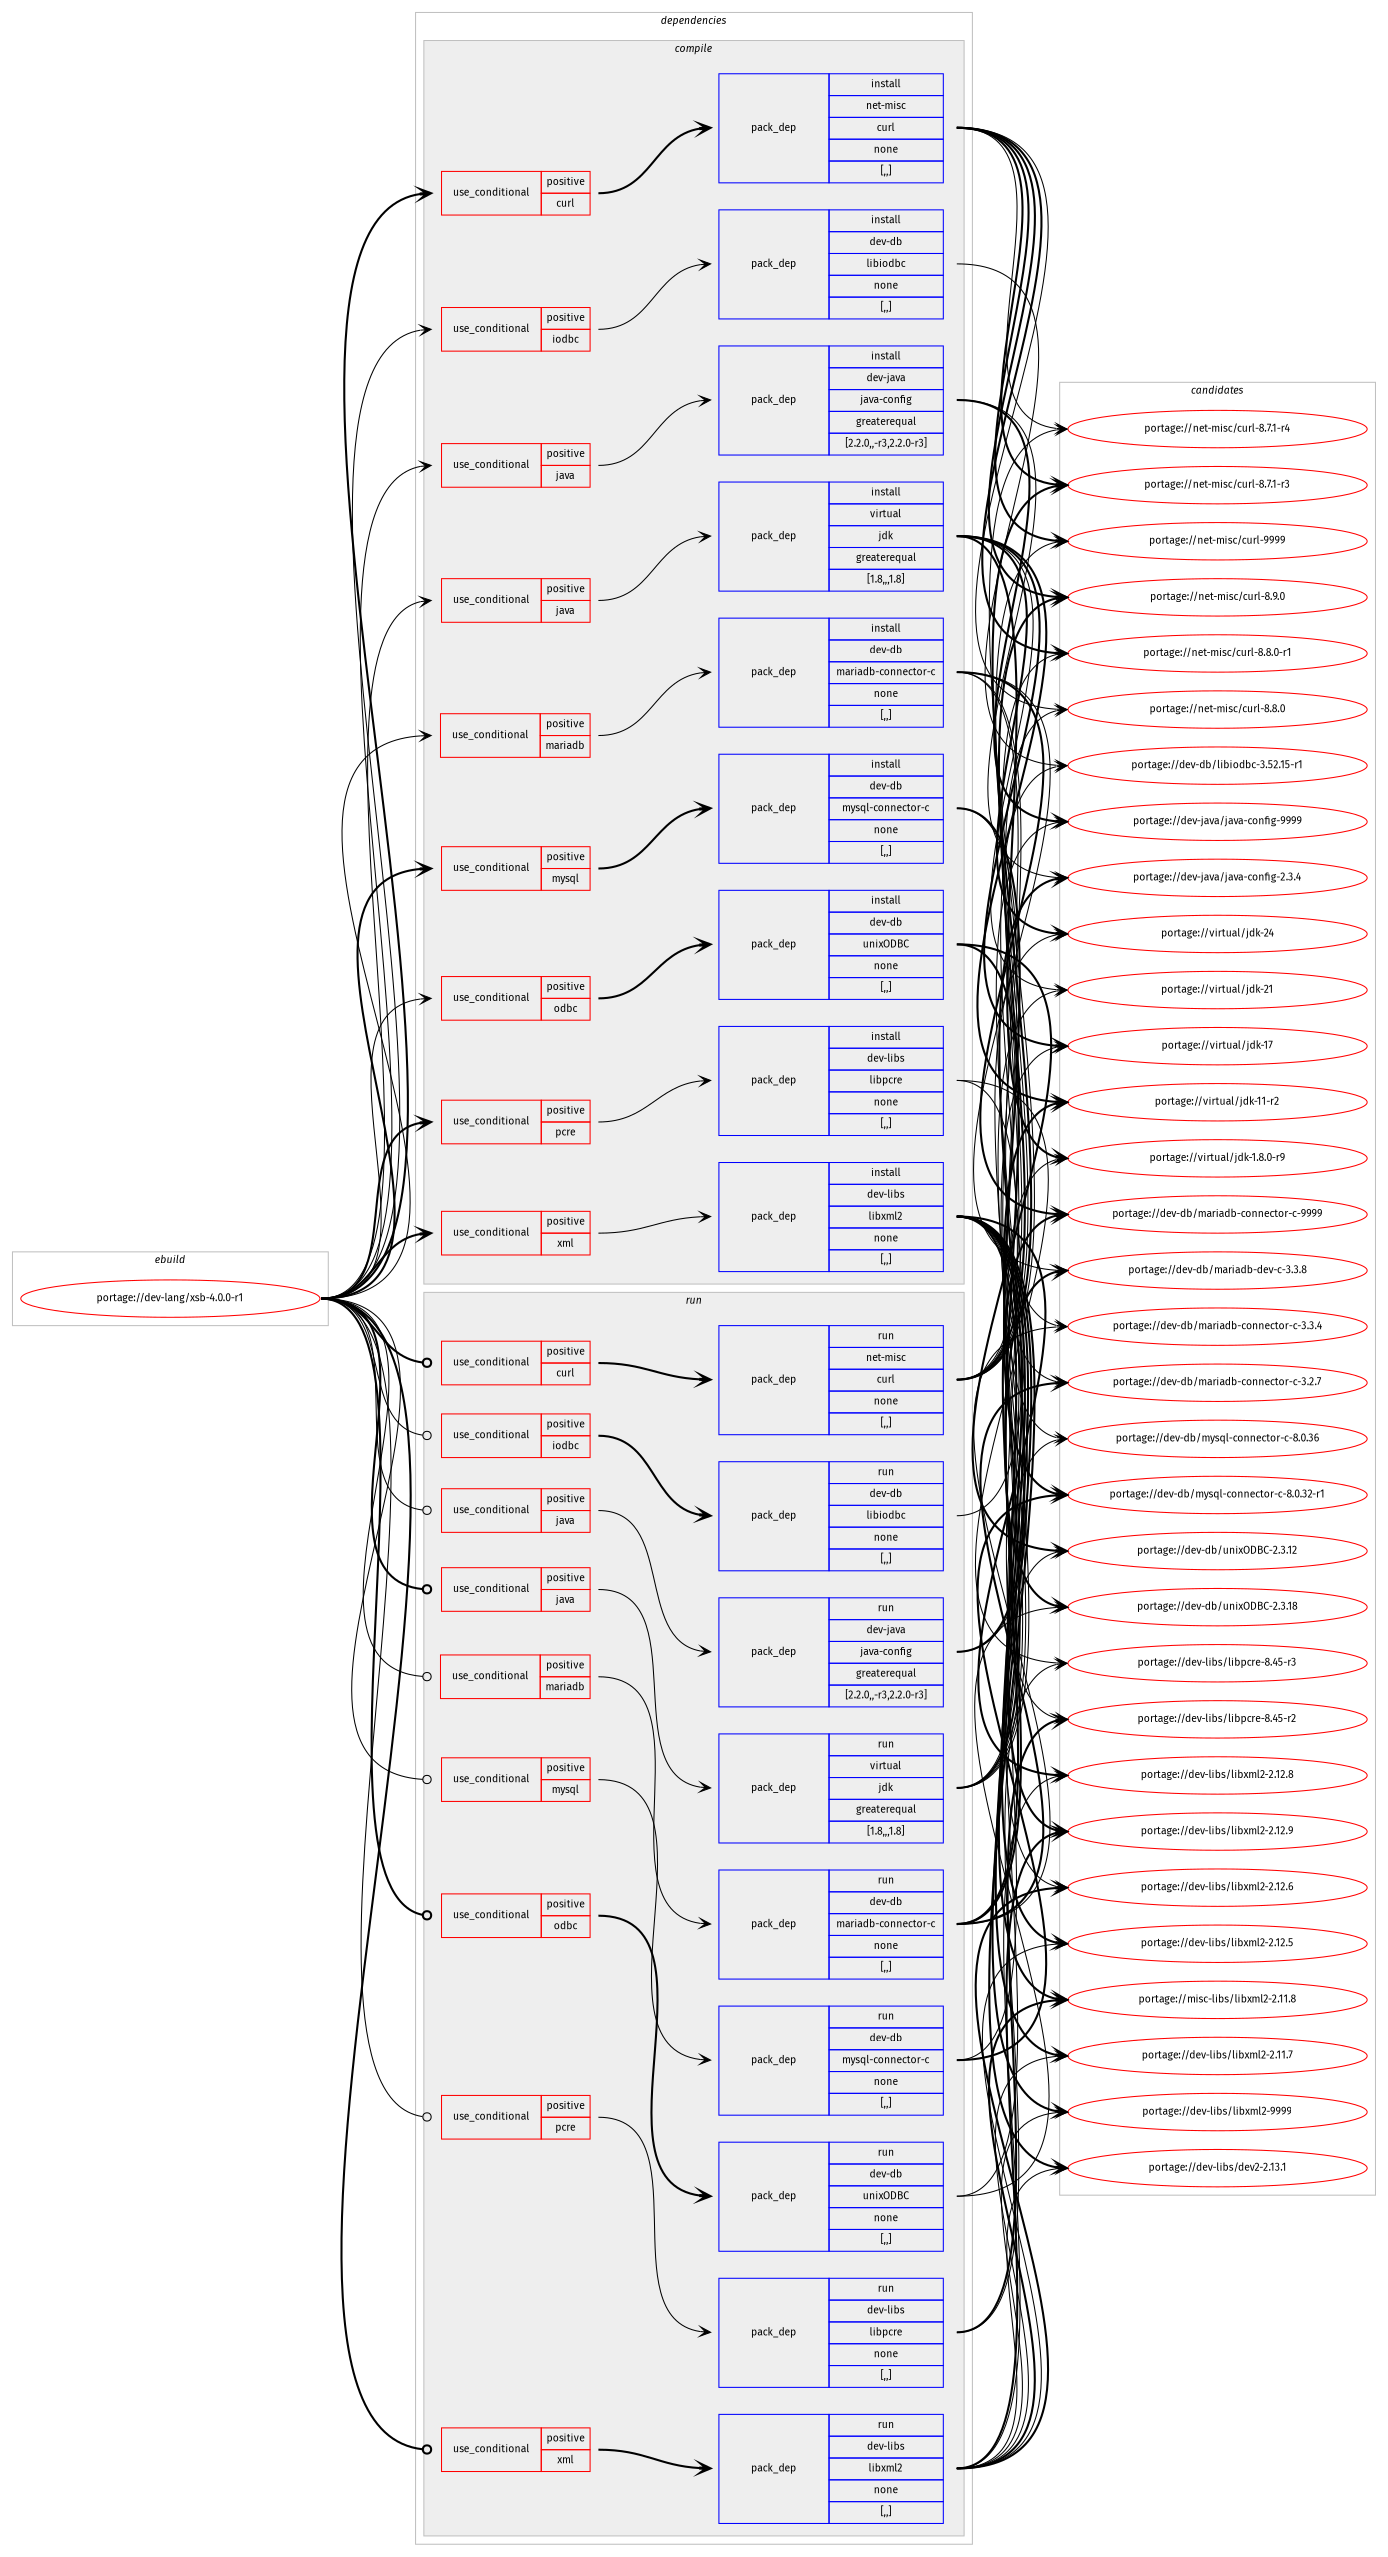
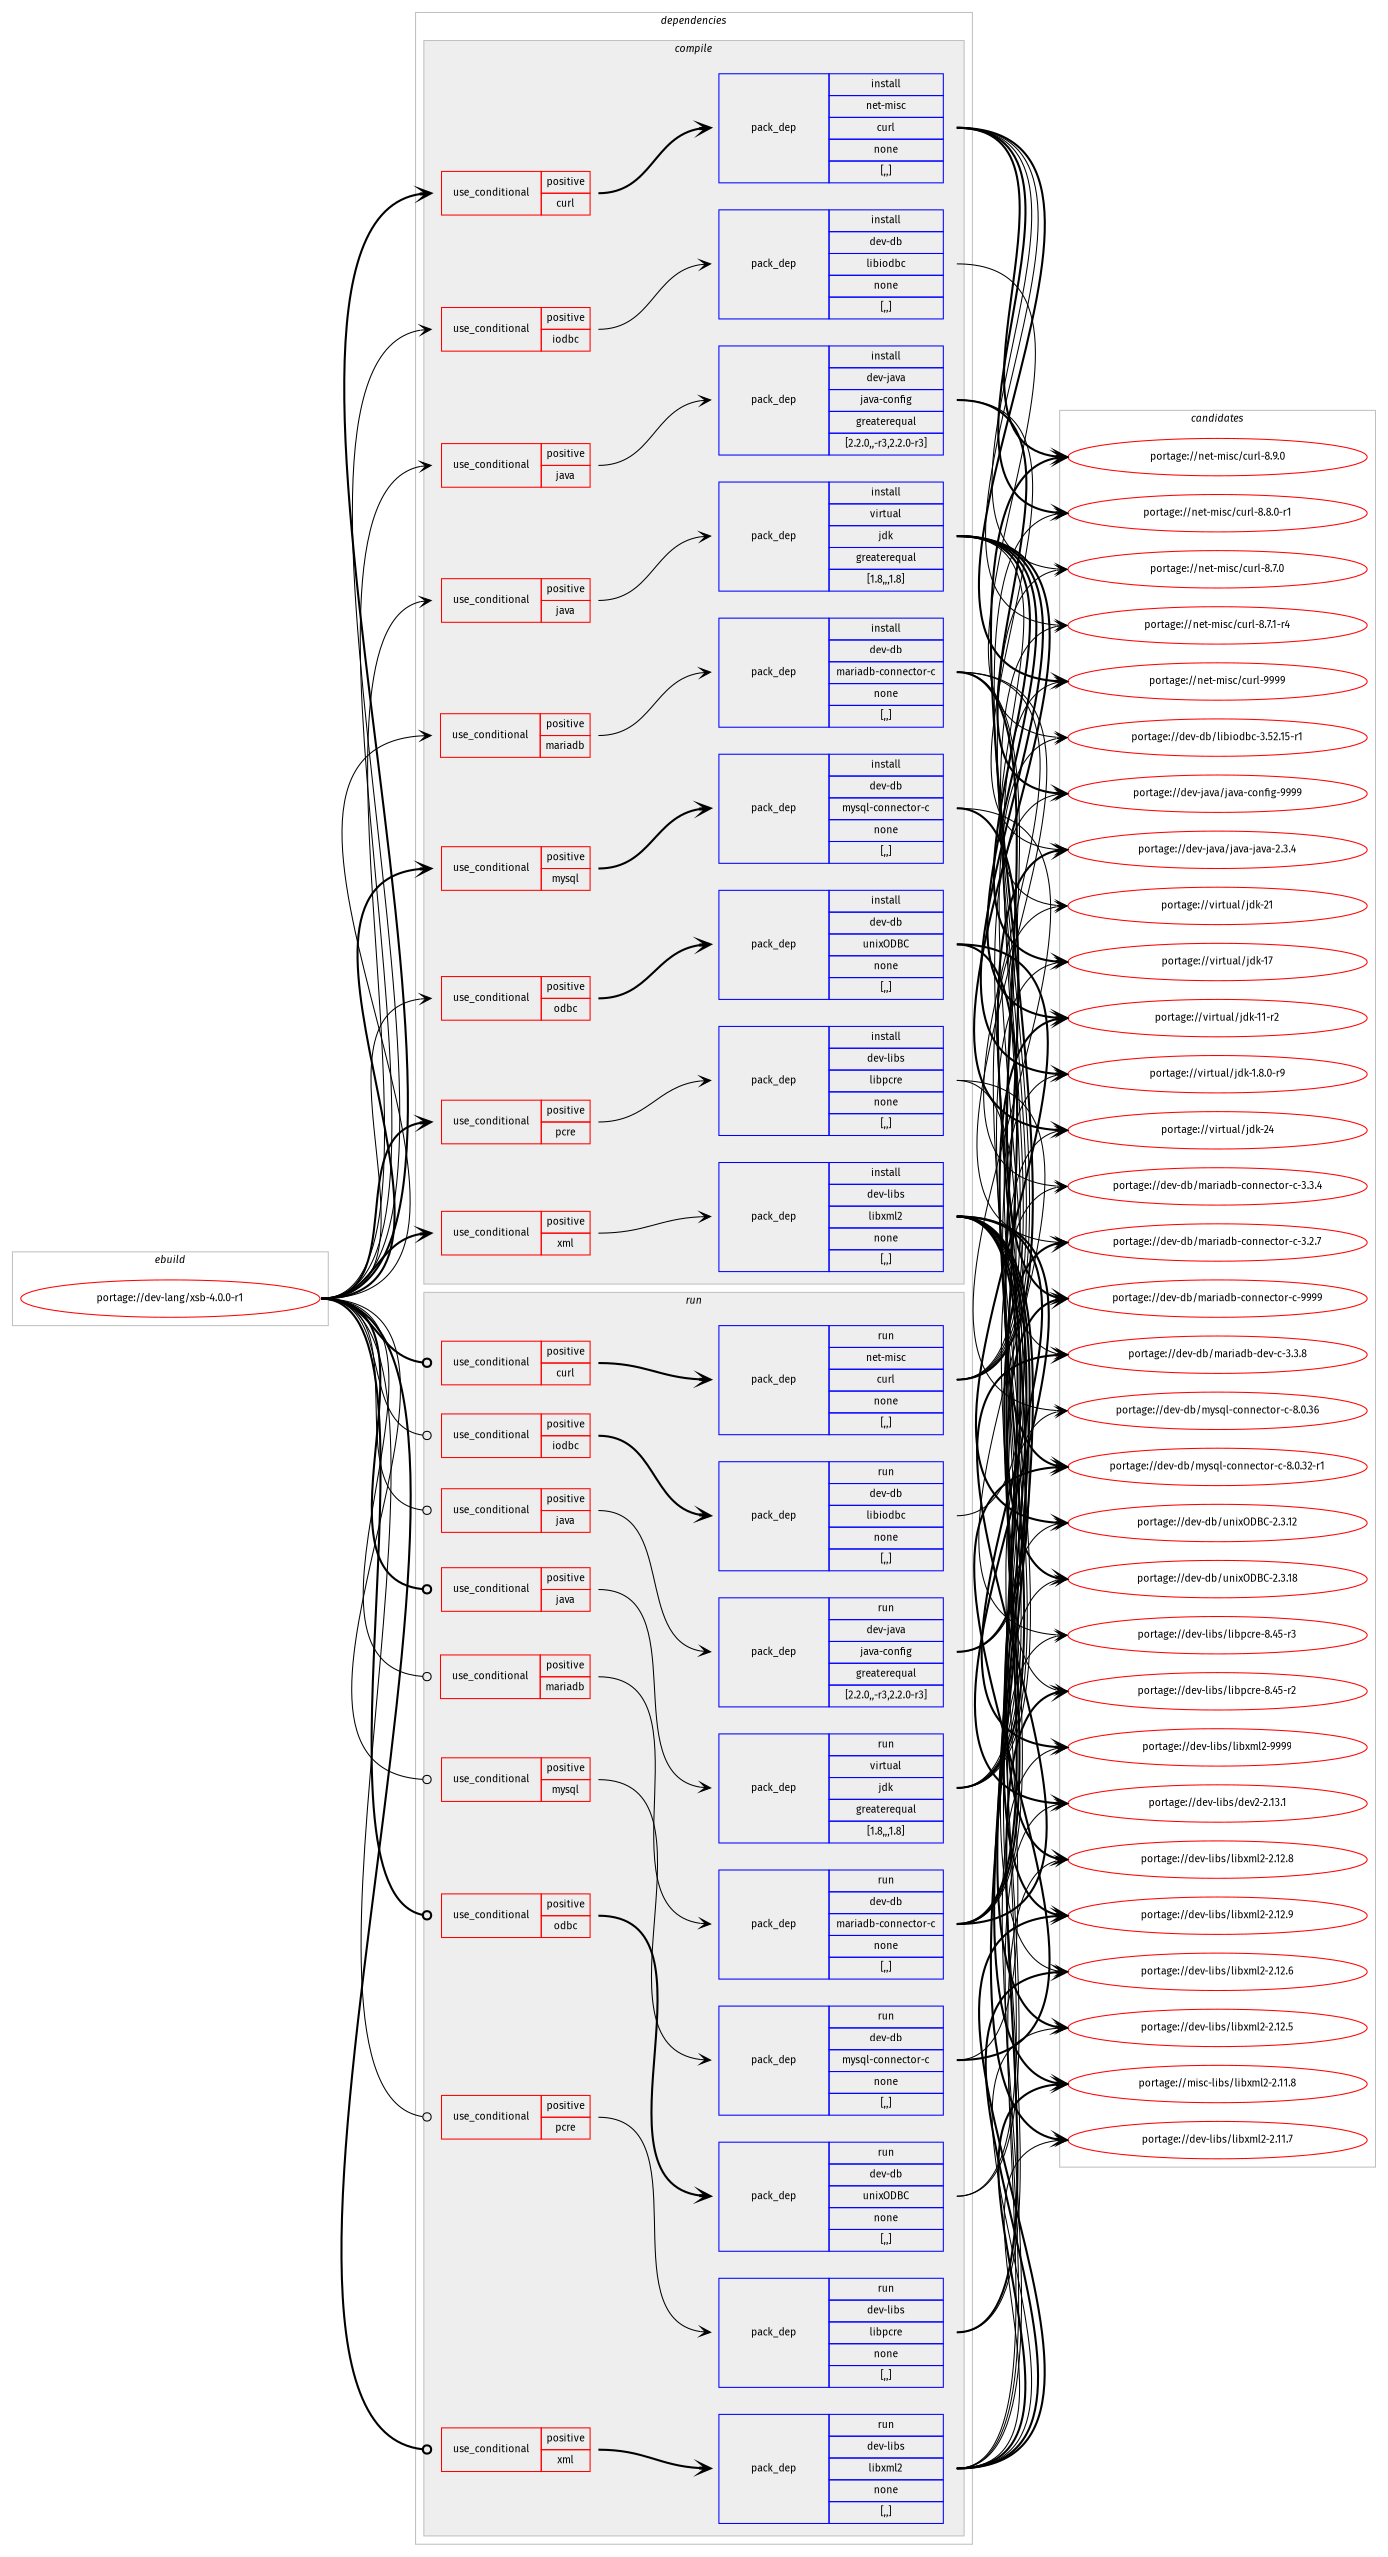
(1218, 485) -> none
(1218, 710) -> (1218, 569)
(1218, 878) -> (1218, 850)
